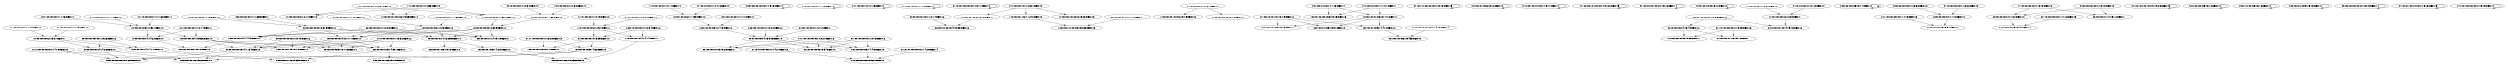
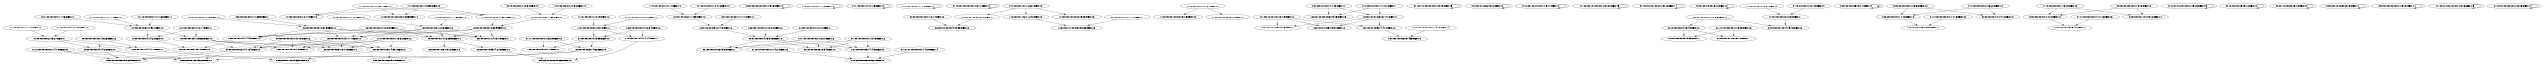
none -> (1998, 17)
